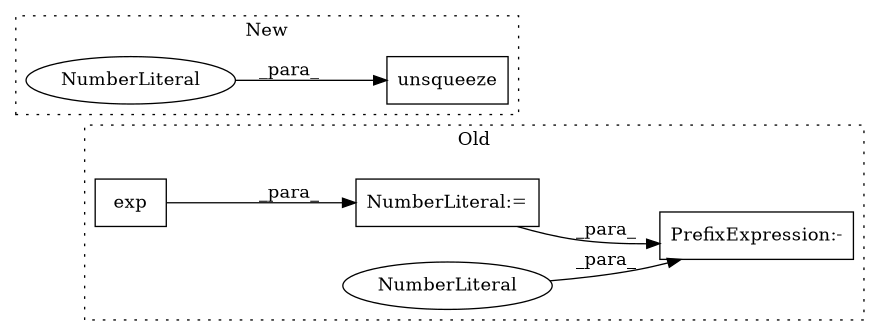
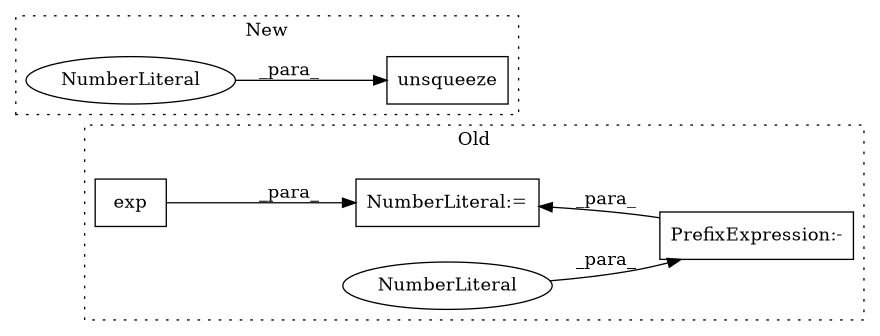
(581, 240) -> (606, 211)
